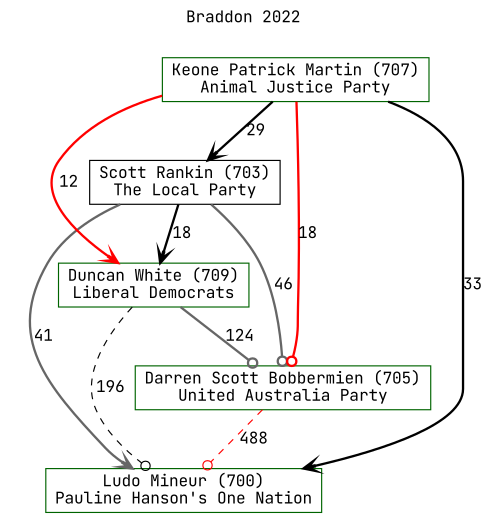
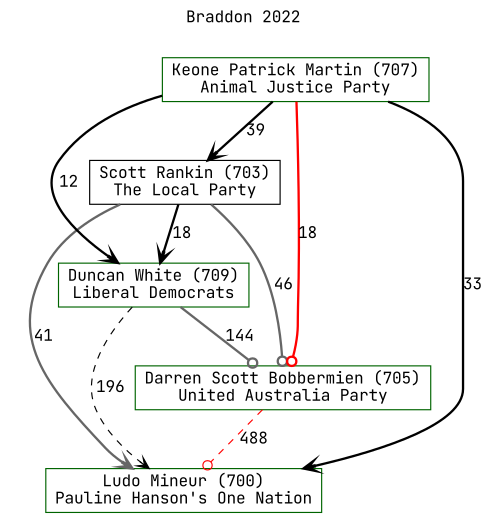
(256, 131) -> (256, 131)
(60, 159) -> (60, 159)
(240, 336) -> (240, 336)
(92, 388) -> (92, 388)
